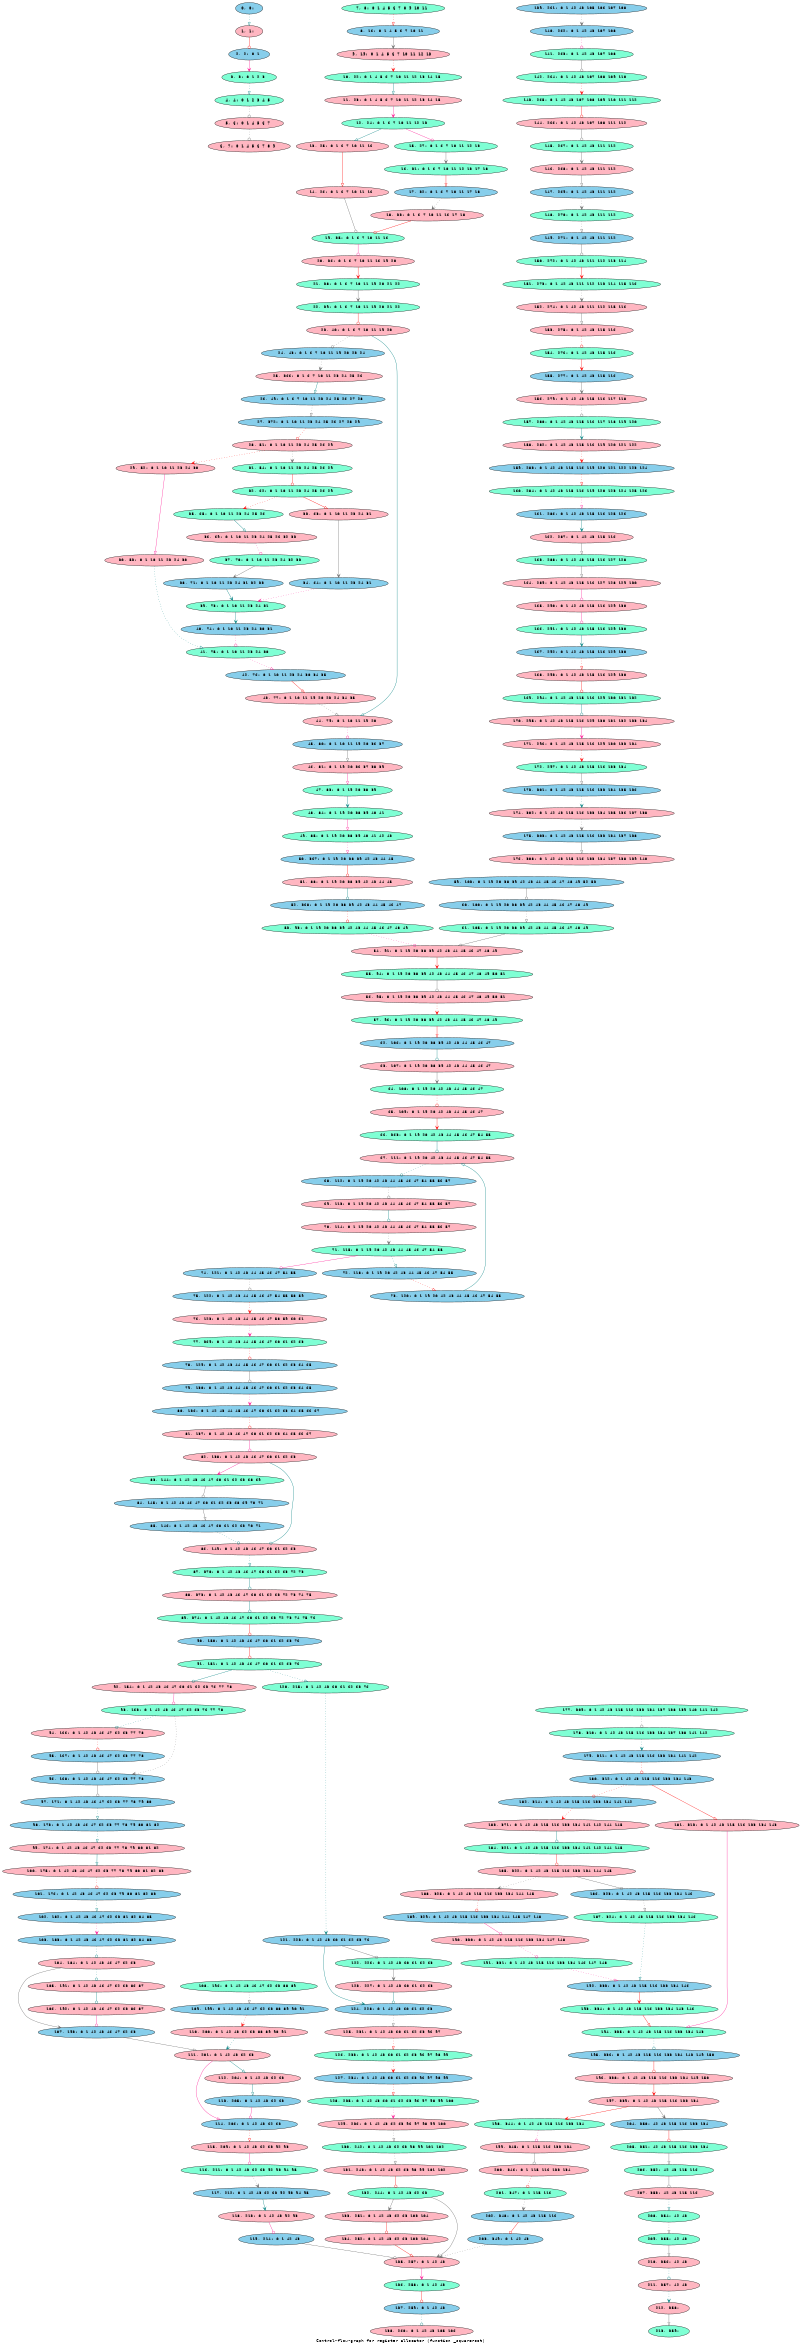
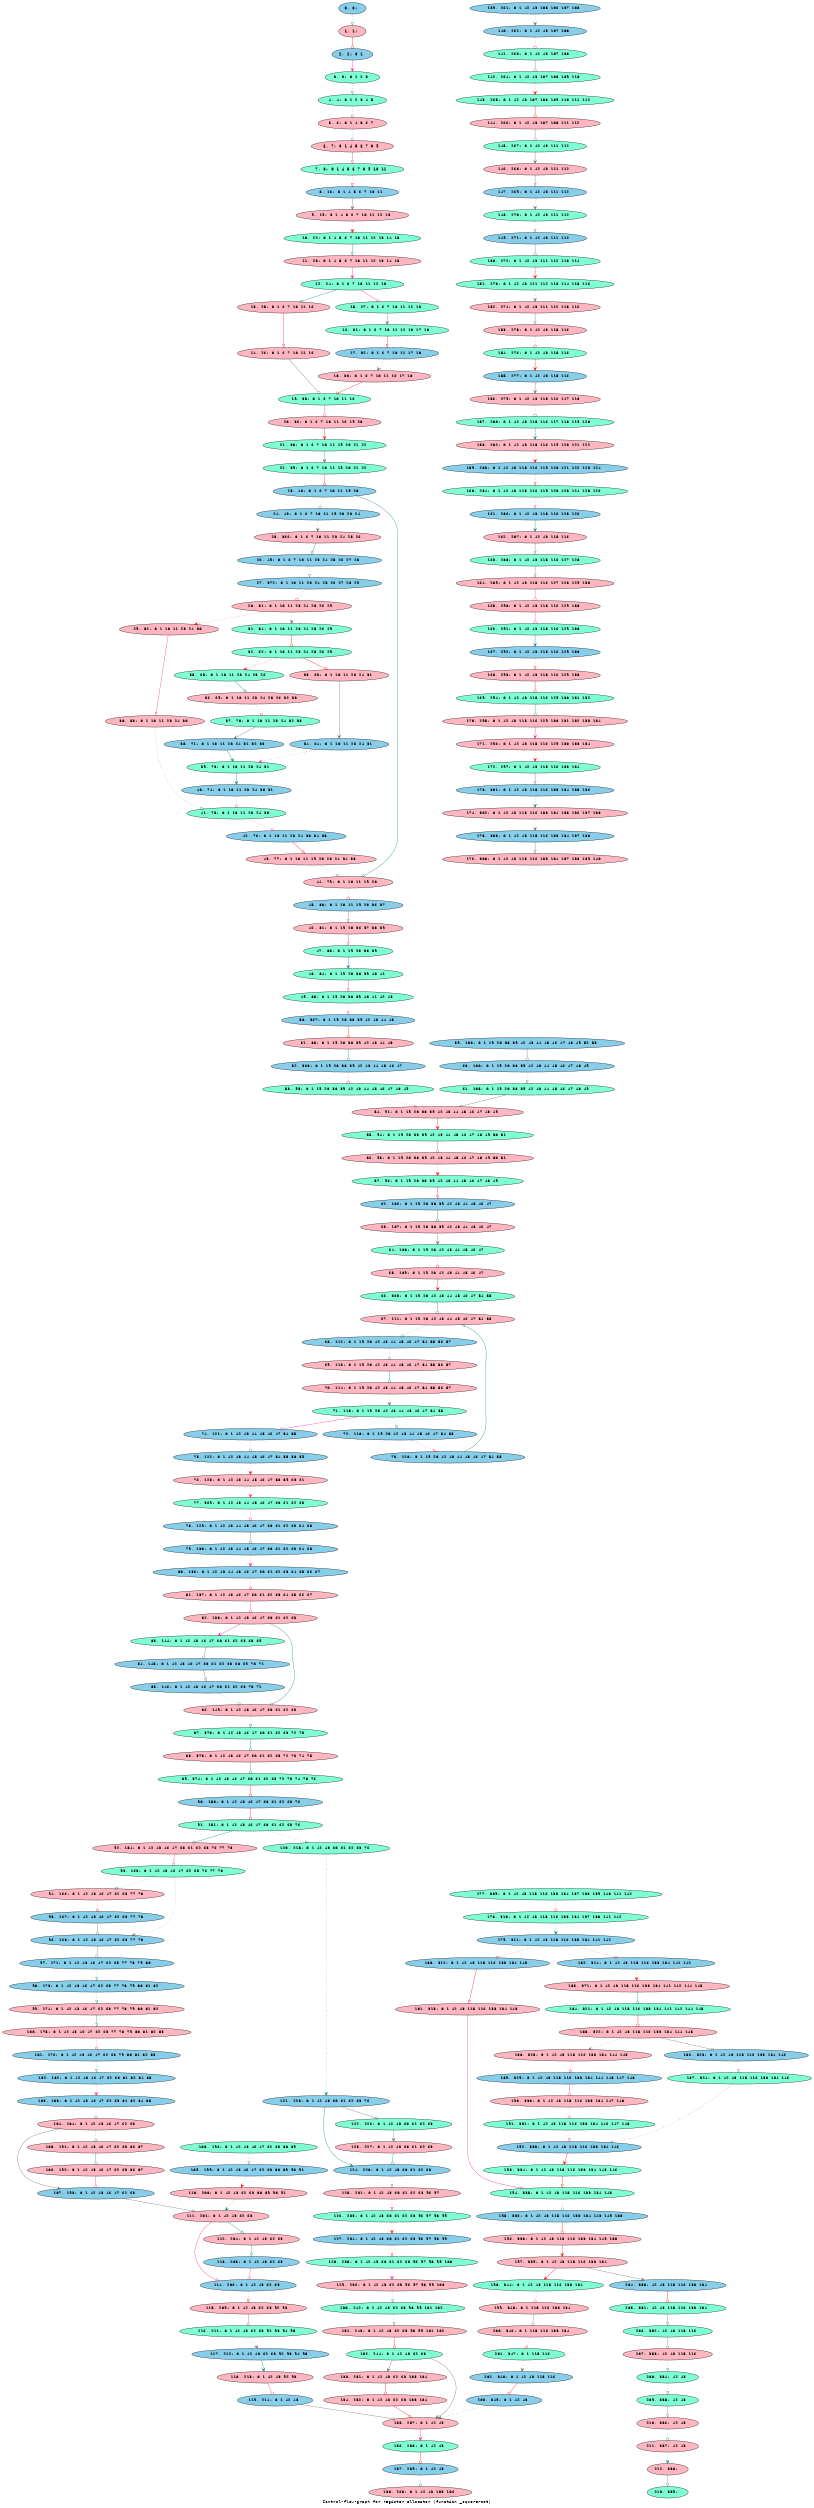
none -> (352, 156)
(358, 330) -> (325, 491)
(642, 1721) -> (556, 1905)
(611, 1790) -> (595, 1951)
